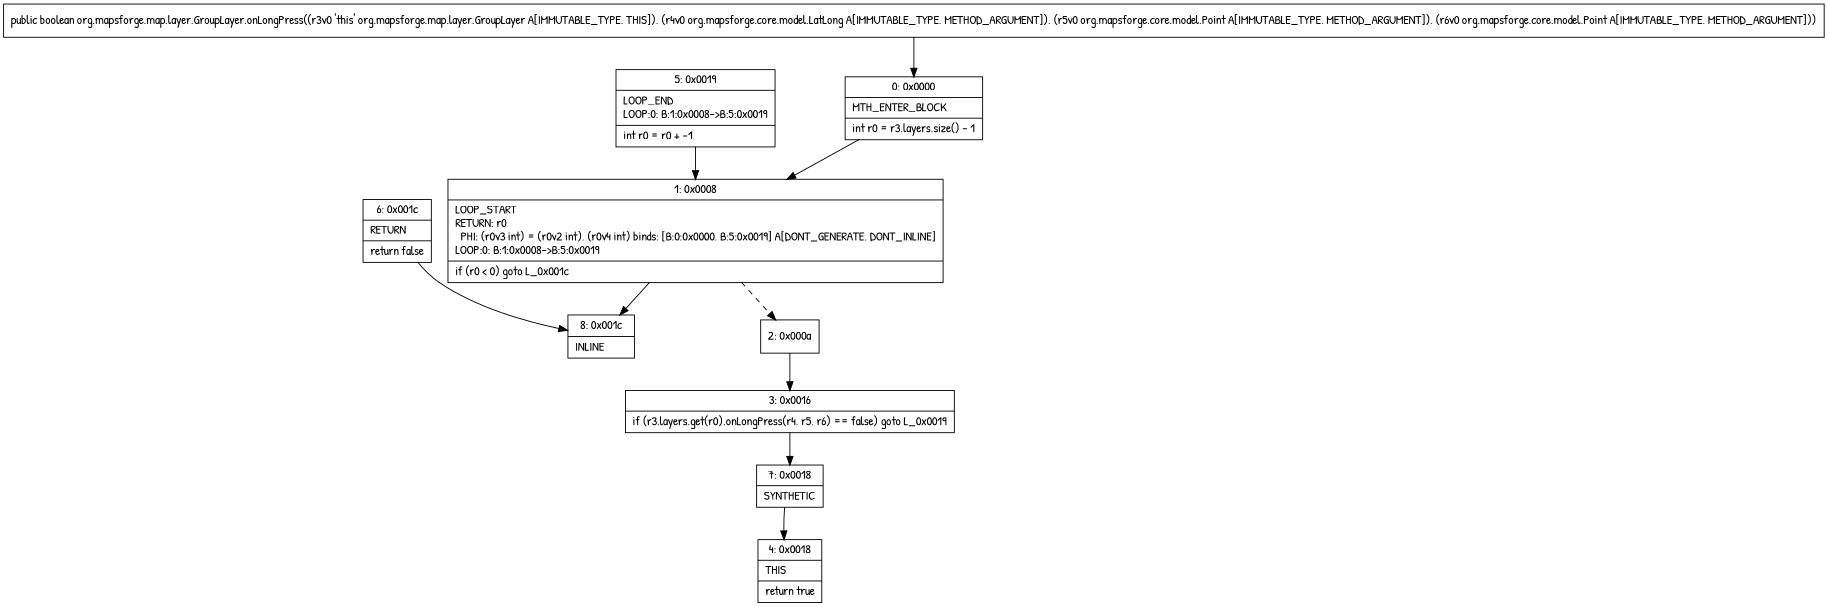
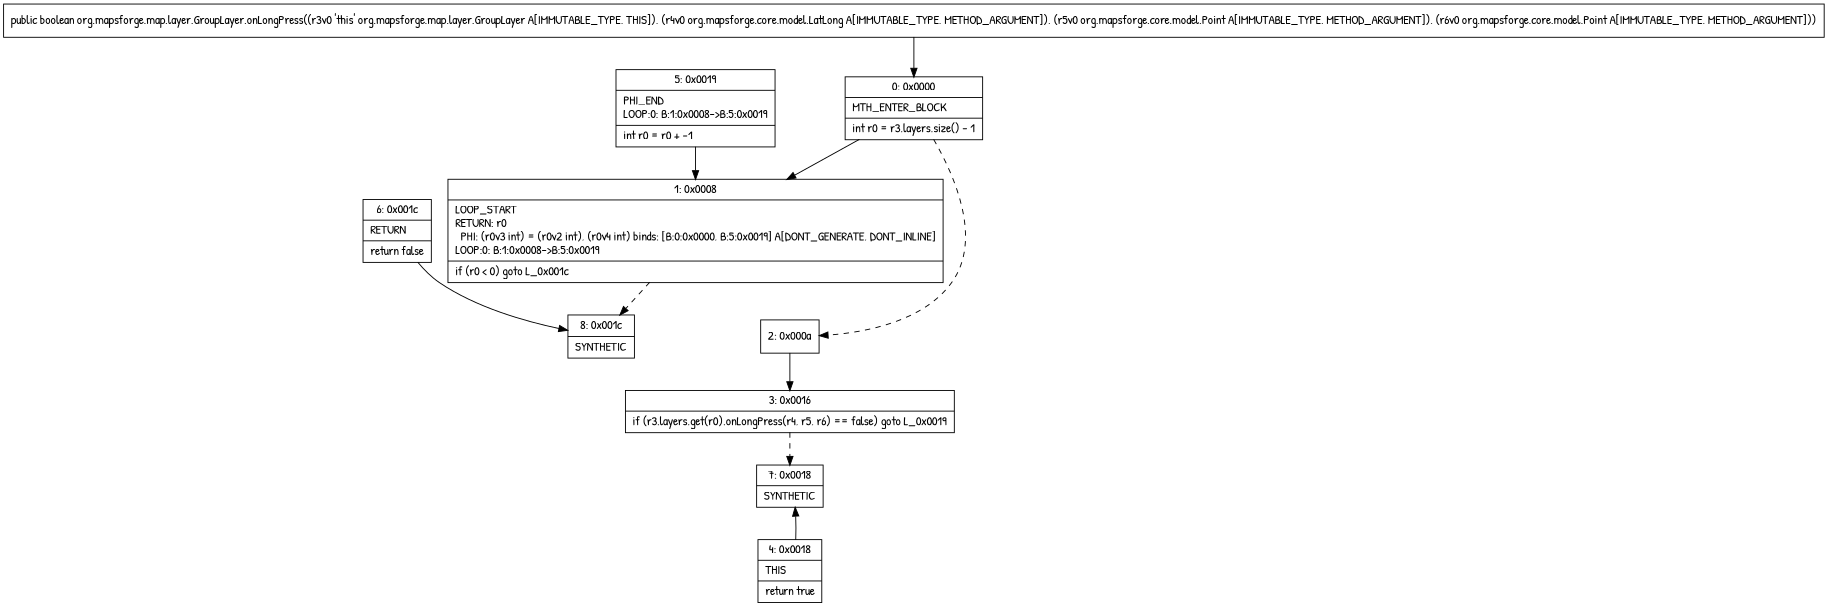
(648, 101) -> (644, 101)
(638, 295) -> (638, 295)
(755, 298) -> (955, 276)
(590, 347) -> (601, 347)
(790, 444) -> (790, 444)
(784, 519) -> (796, 528)
